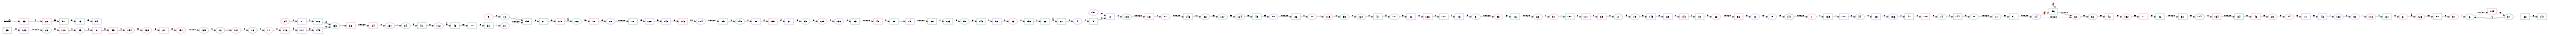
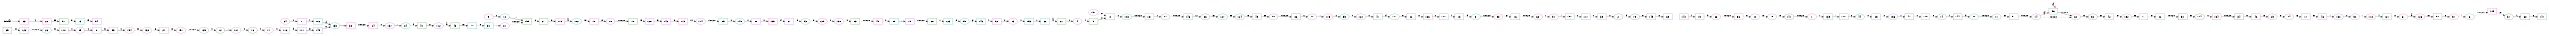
(1675, 17) -> none
(2490, 18) -> (2516, 17)
